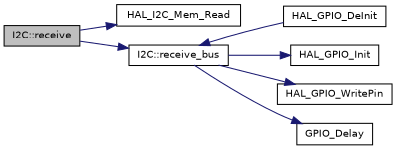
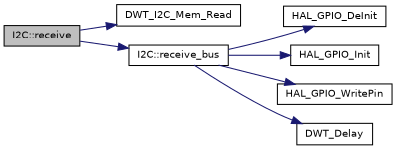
(179, 15) -> (179, 15)
(246, 32) -> (266, 40)
(335, 134) -> (335, 134)
